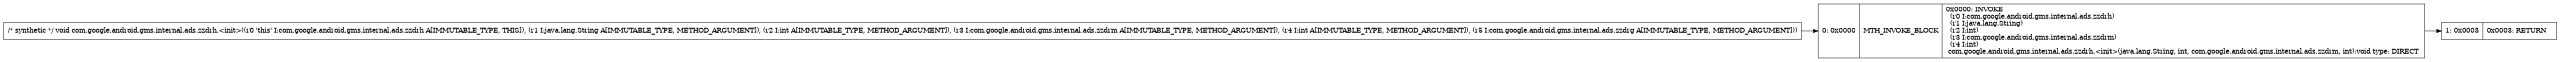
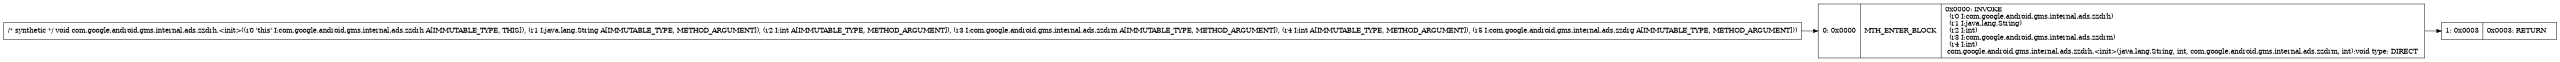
(1901, 31) -> (1900, 31)
